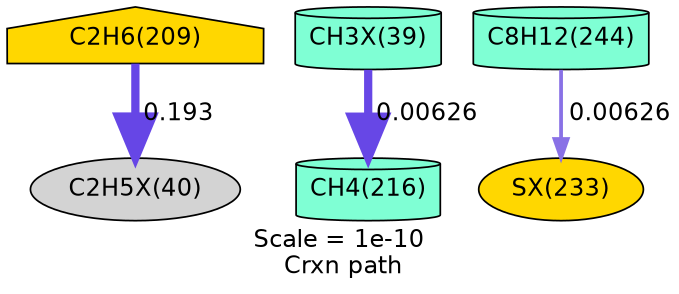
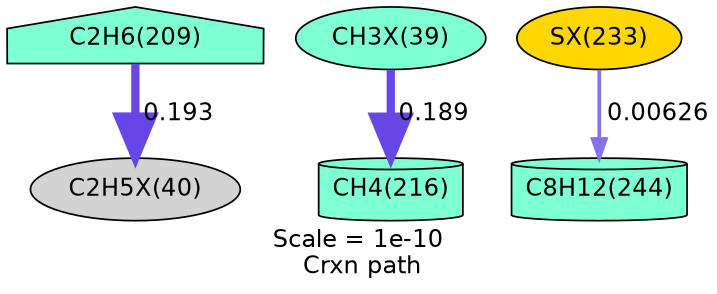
(135, 38) -> (135, 38)
(368, 38) -> (391, 38)
(561, 104) -> (599, 104)
(424, 114) -> (431, 114)
